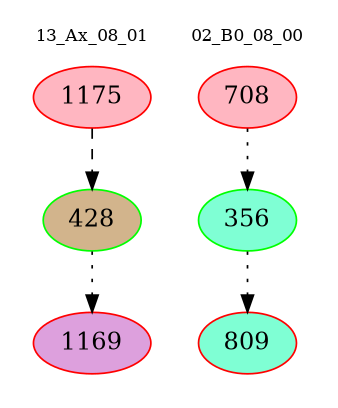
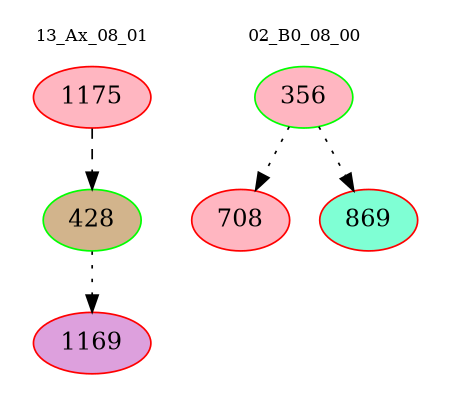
(248, 150) -> (276, 151)
(248, 220) -> (304, 97)
(248, 343) -> (369, 220)
